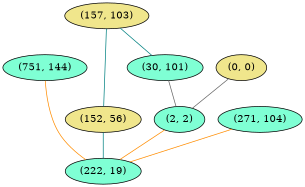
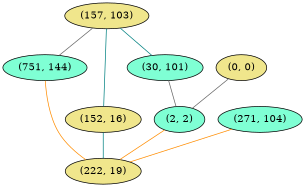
none -> (76, 42)
(103, 119) -> (103, 119)
(103, 171) -> (103, 171)
